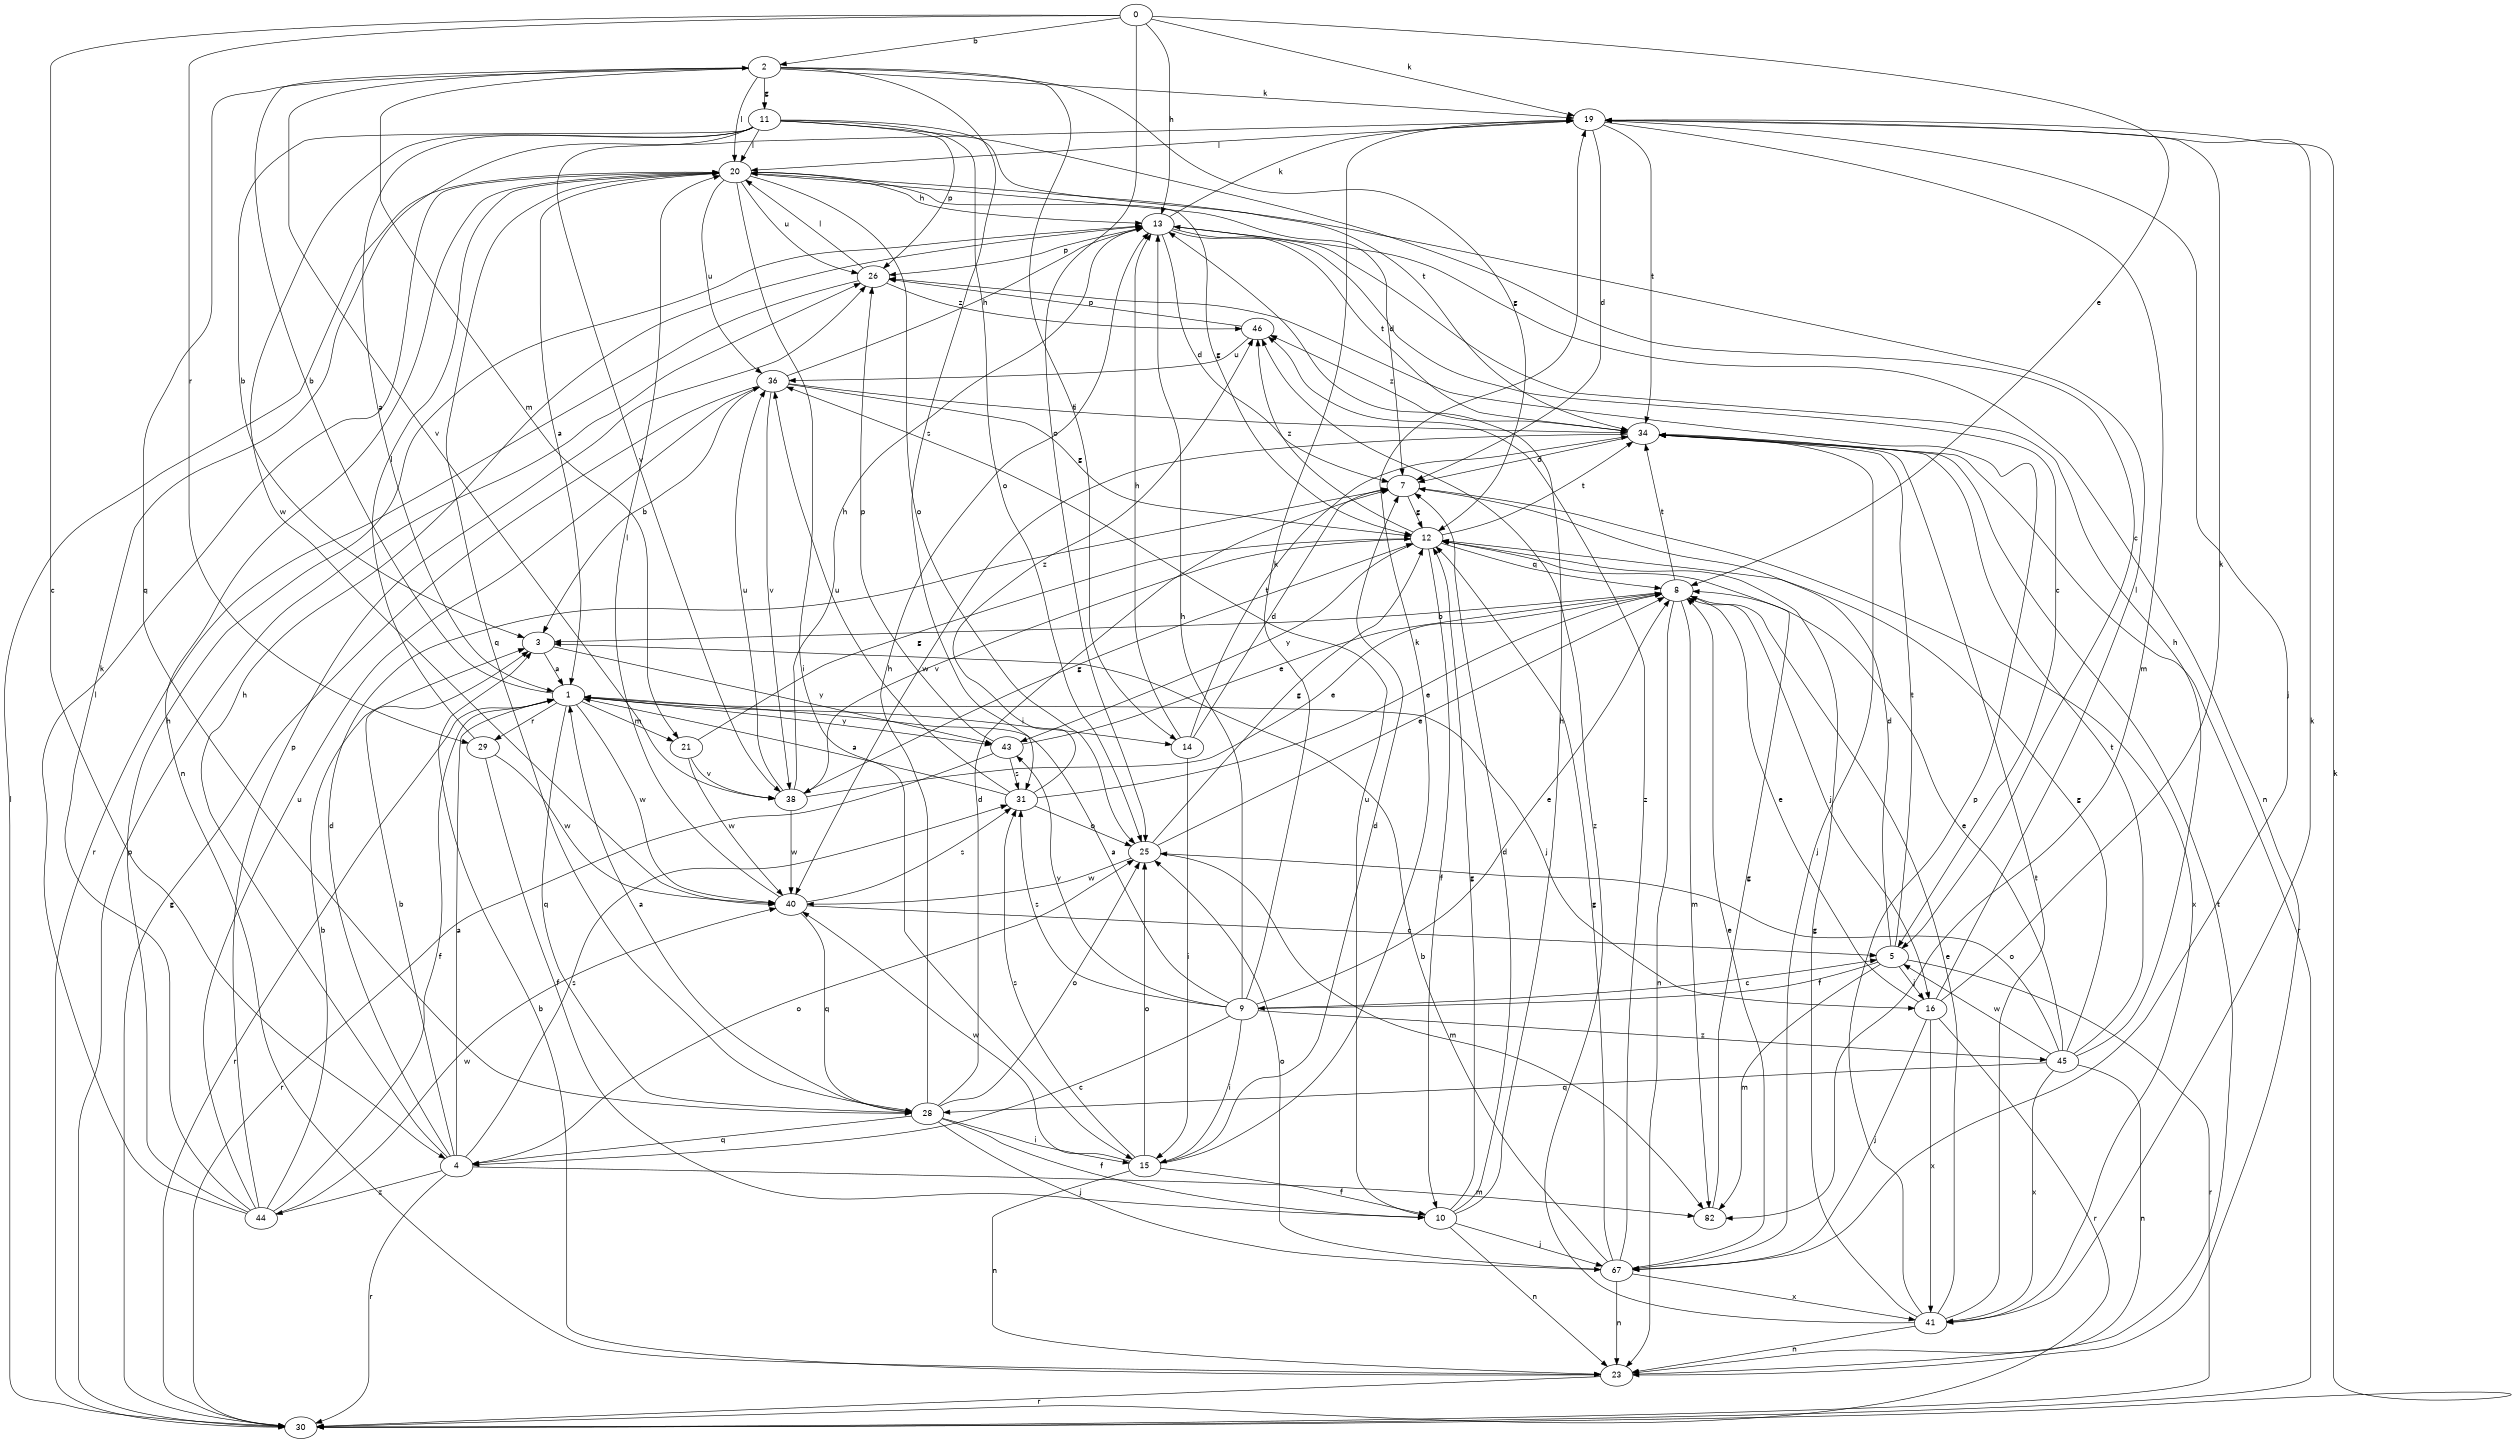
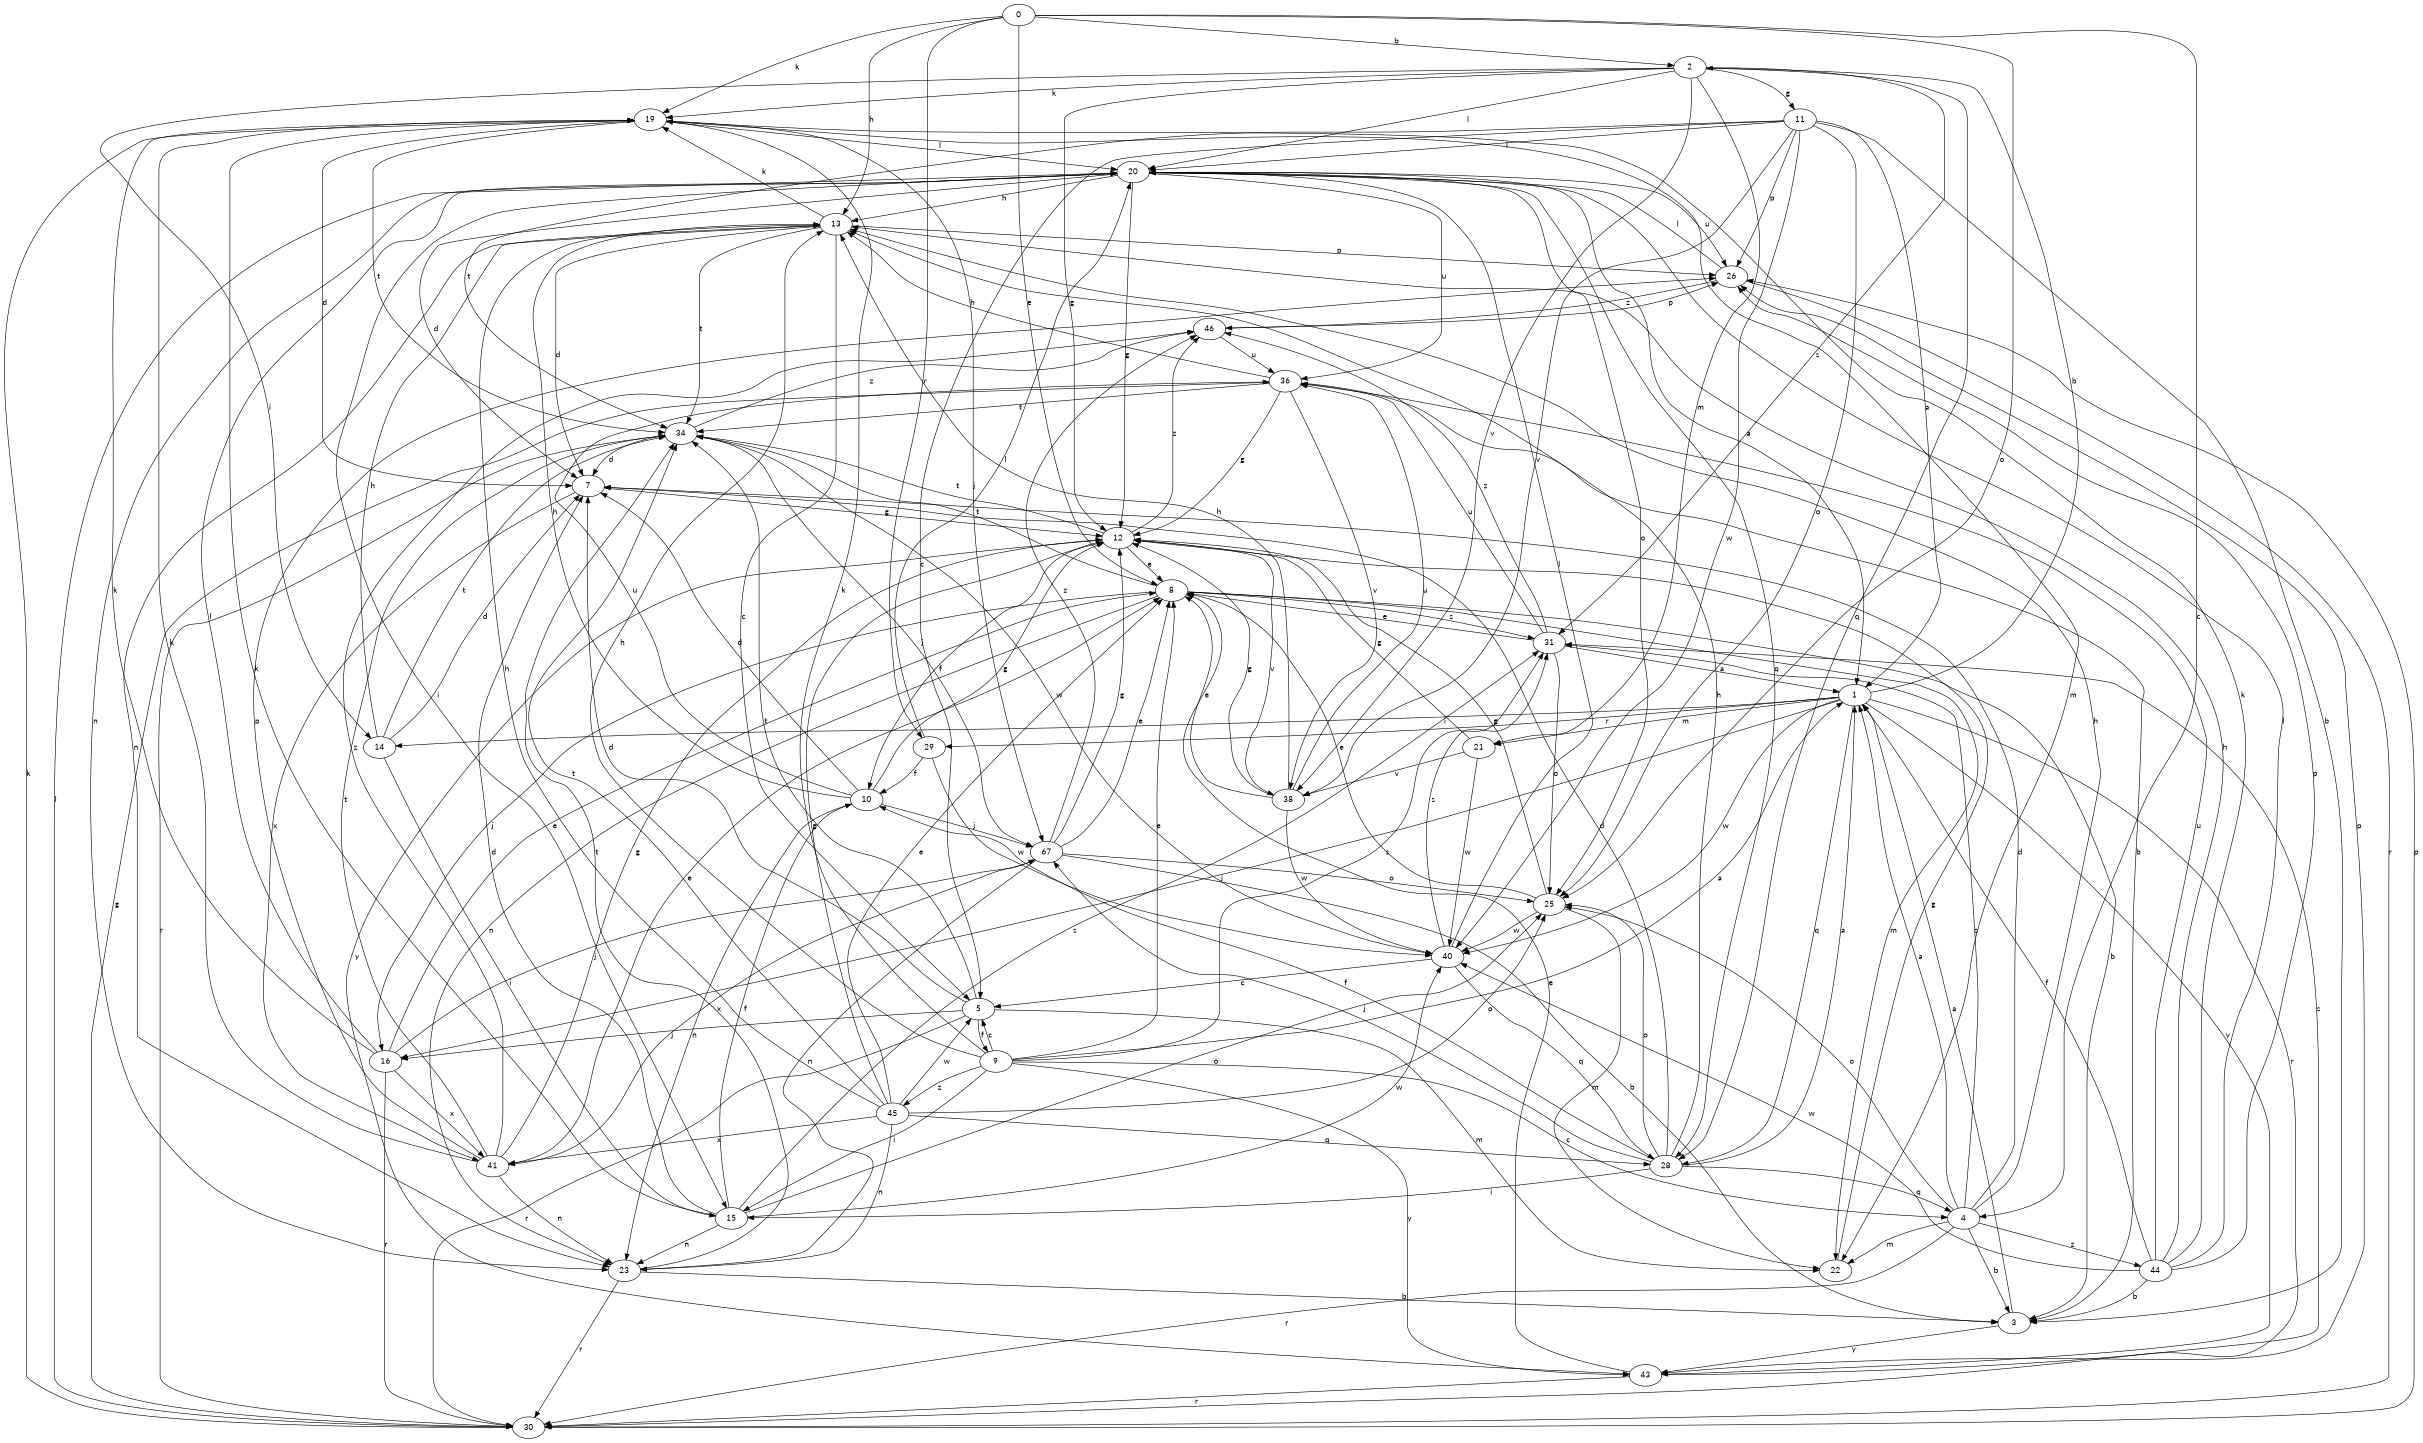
(1535, 564) -> (1150, 564)
none -> (1359, 607)
(1710, 1218) -> (1836, 1271)
